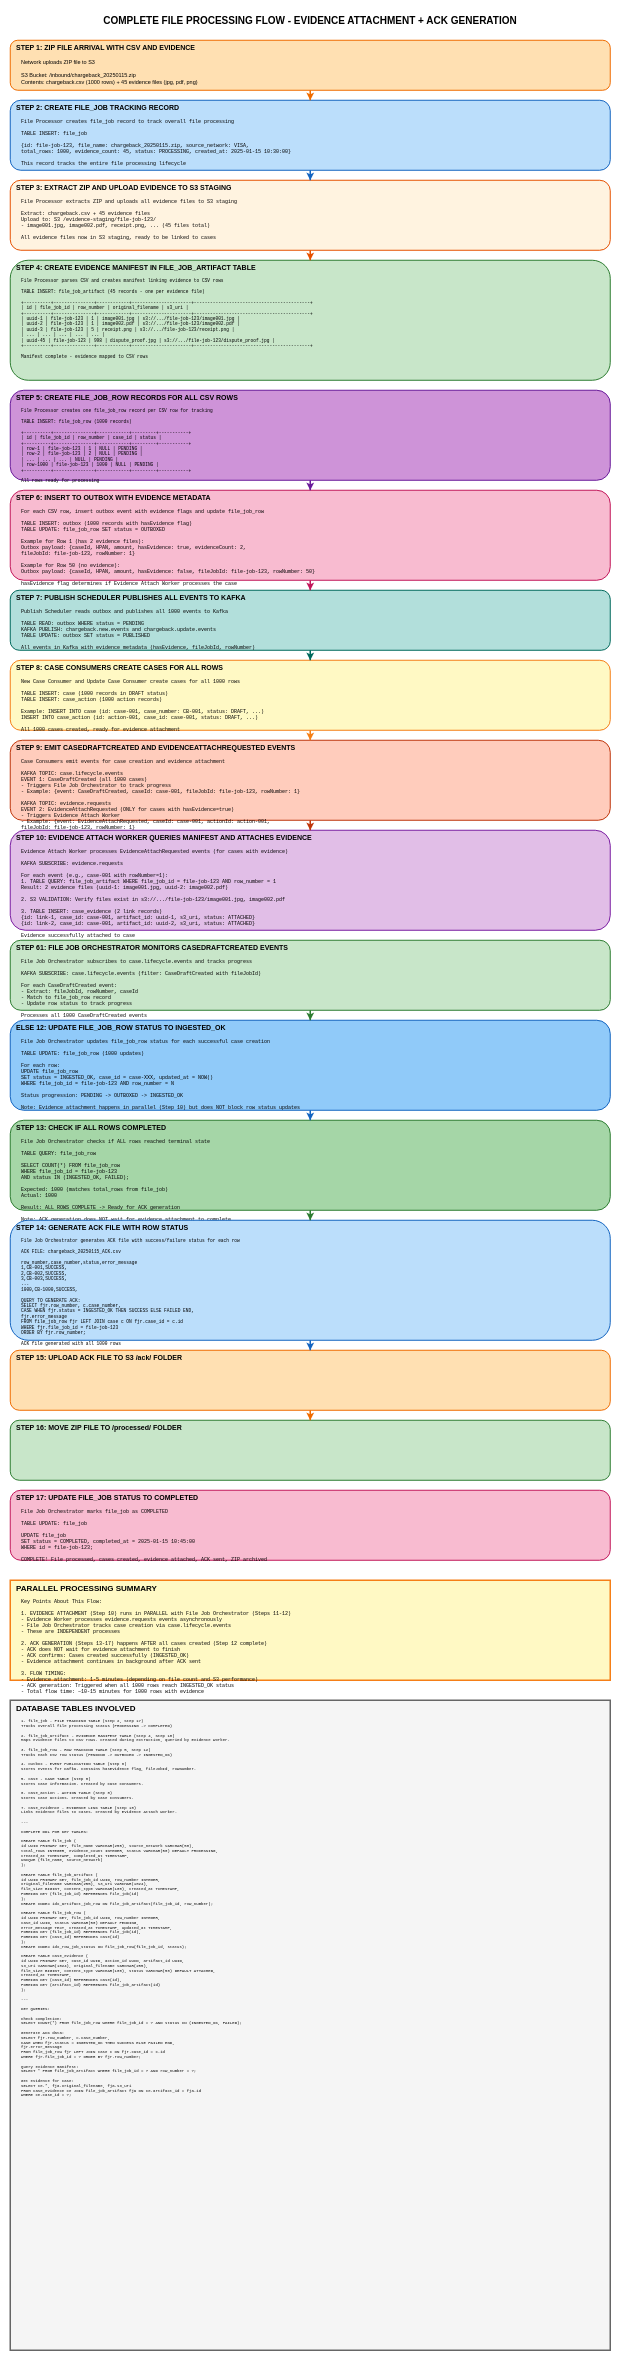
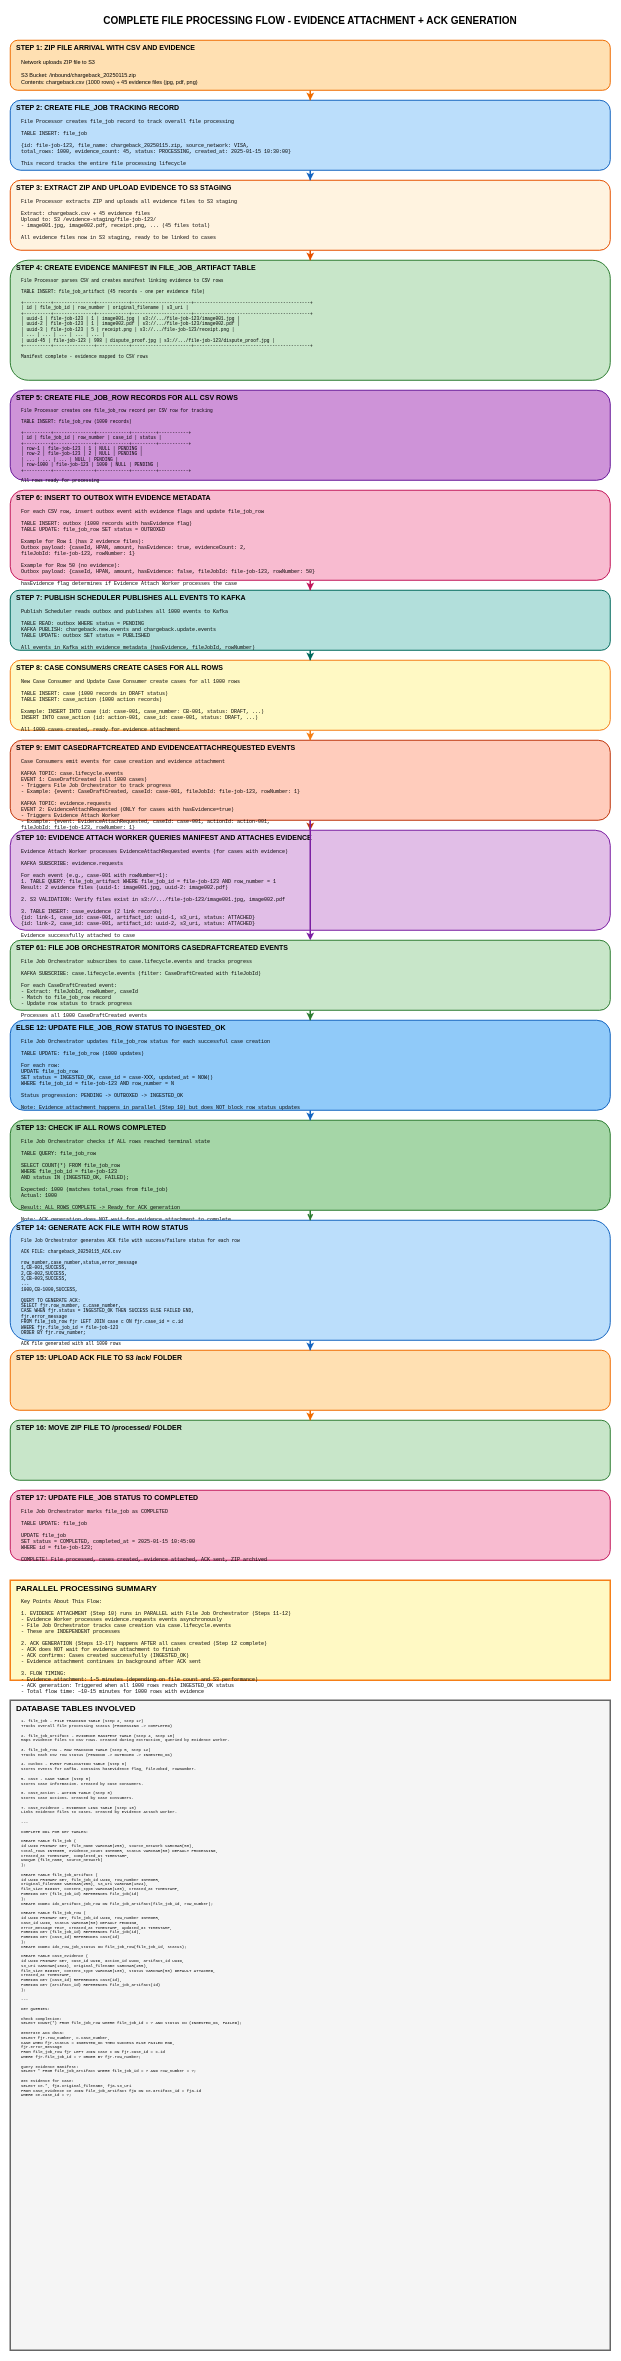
(310, 488) -> none
none -> (310, 883)
(310, 1211) -> (310, 1211)
